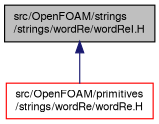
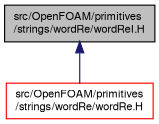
(80, 24) -> (80, 24)
